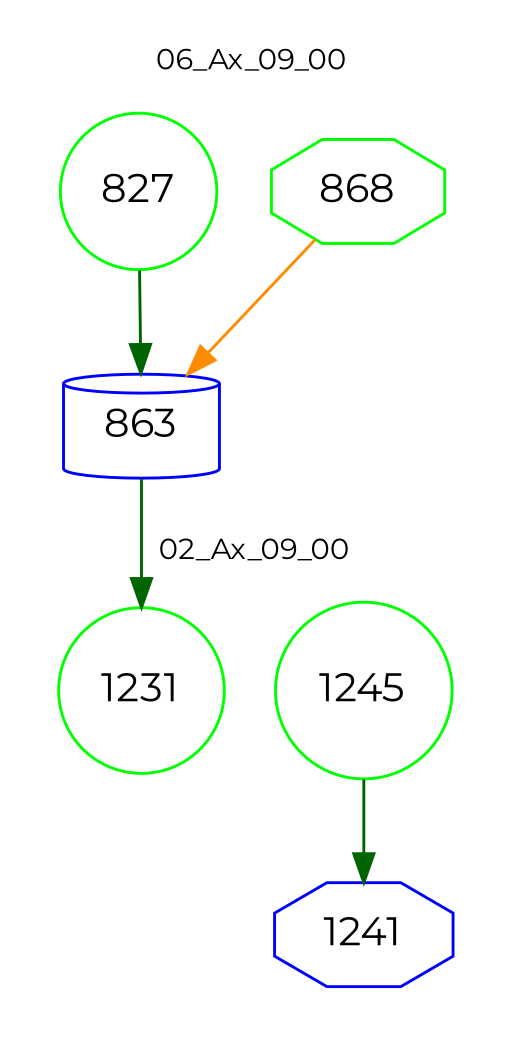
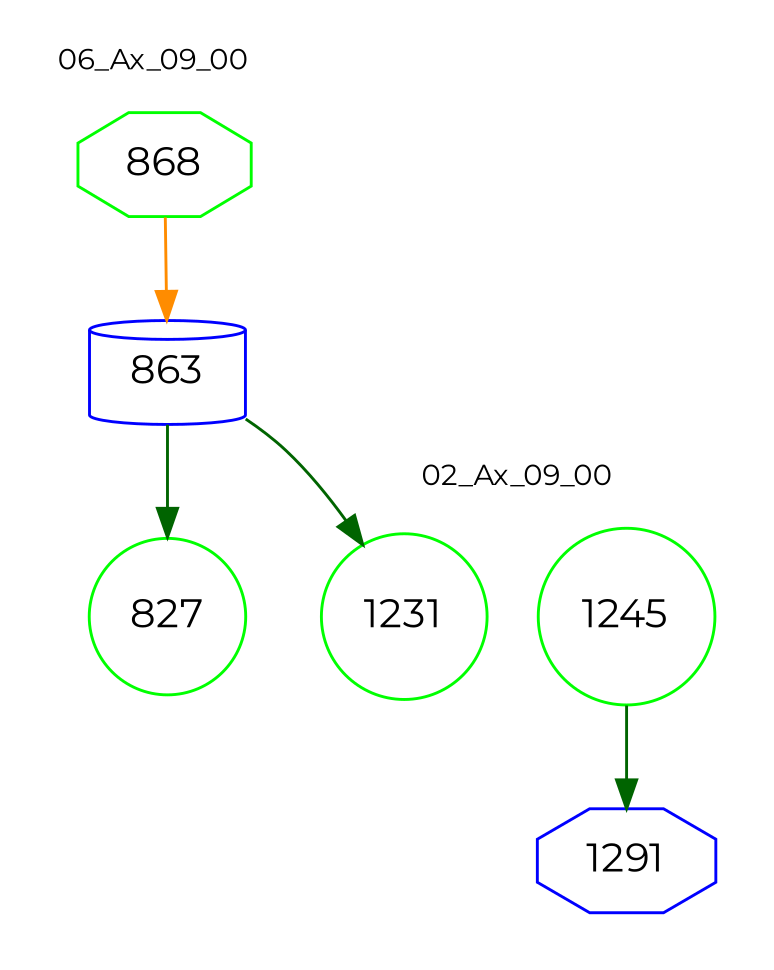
(140, 307) -> (167, 466)
(364, 935) -> (627, 861)
